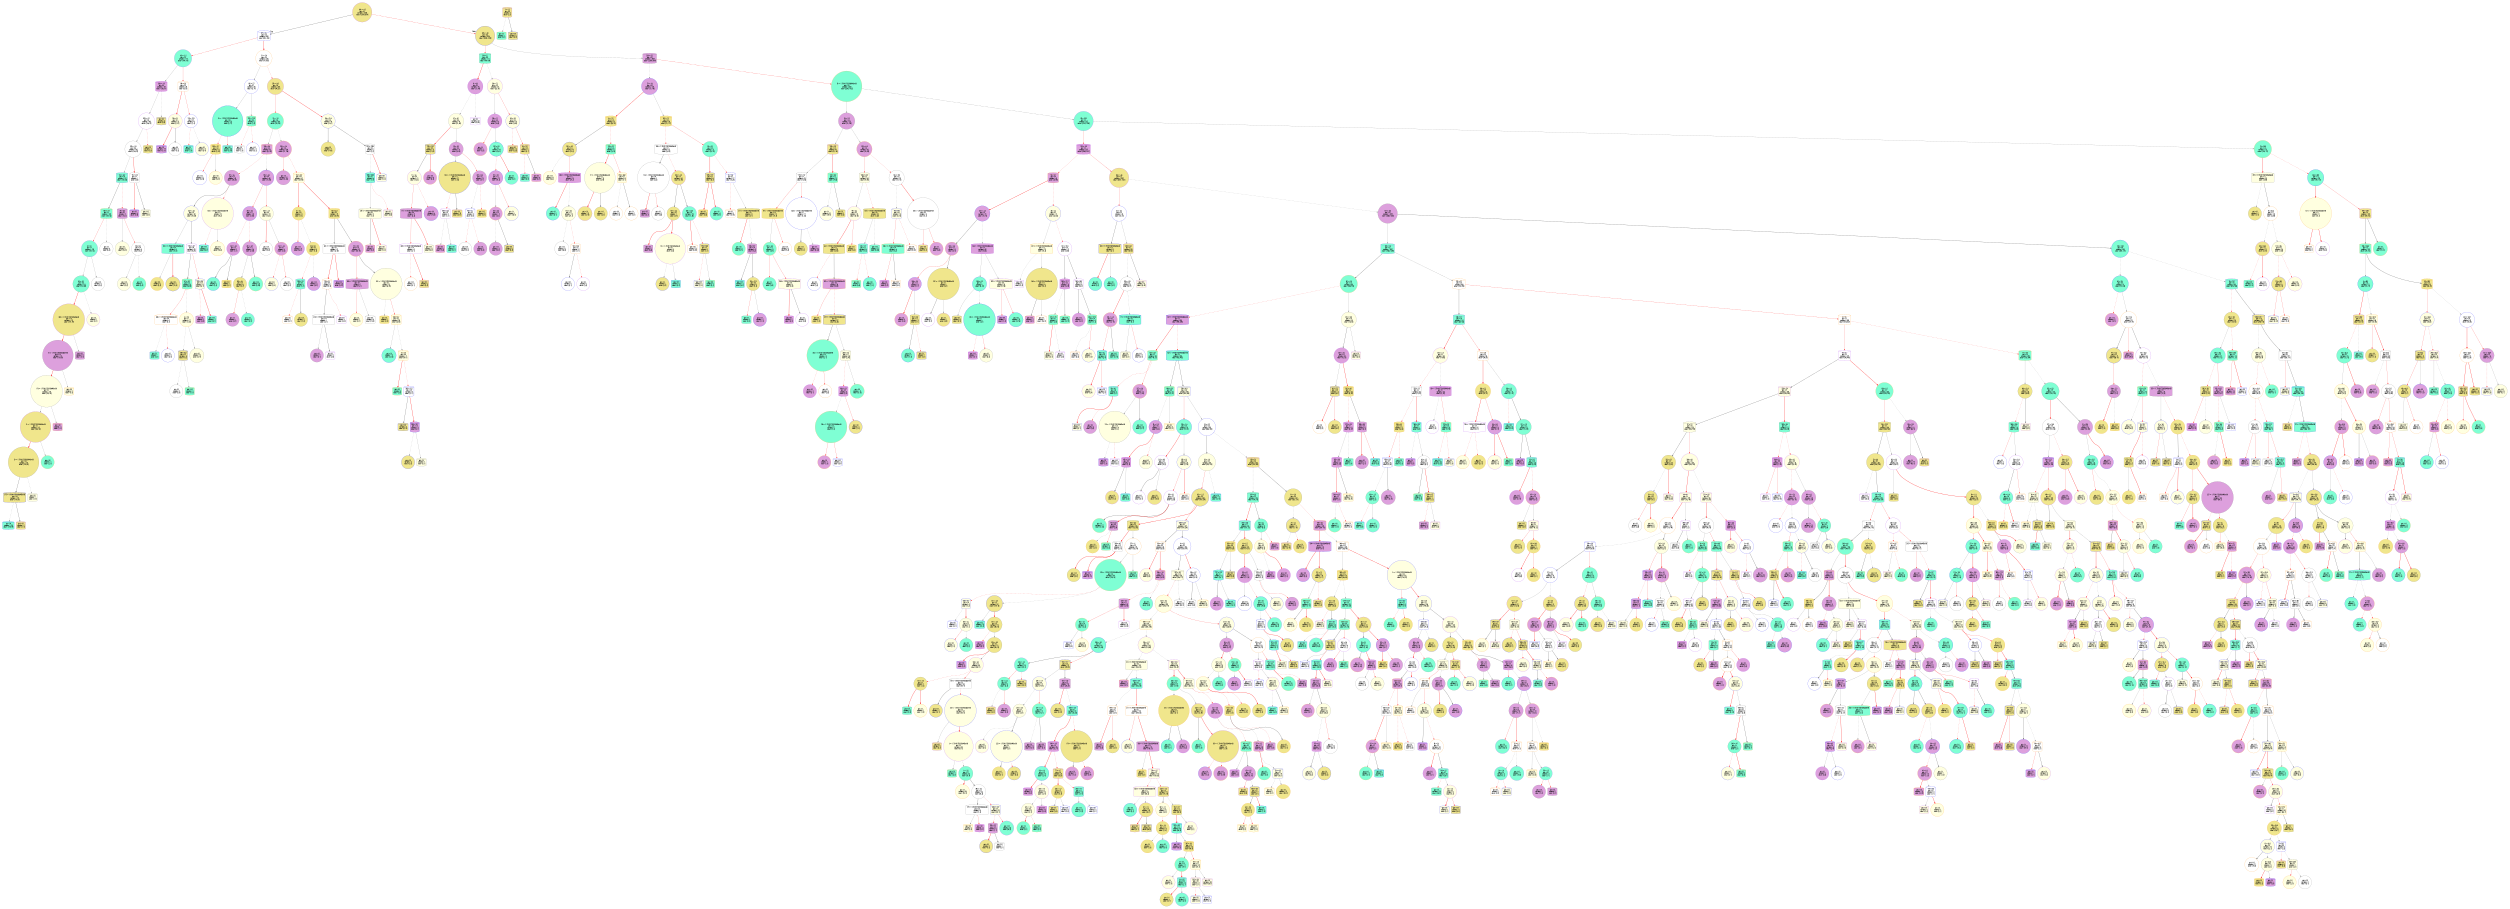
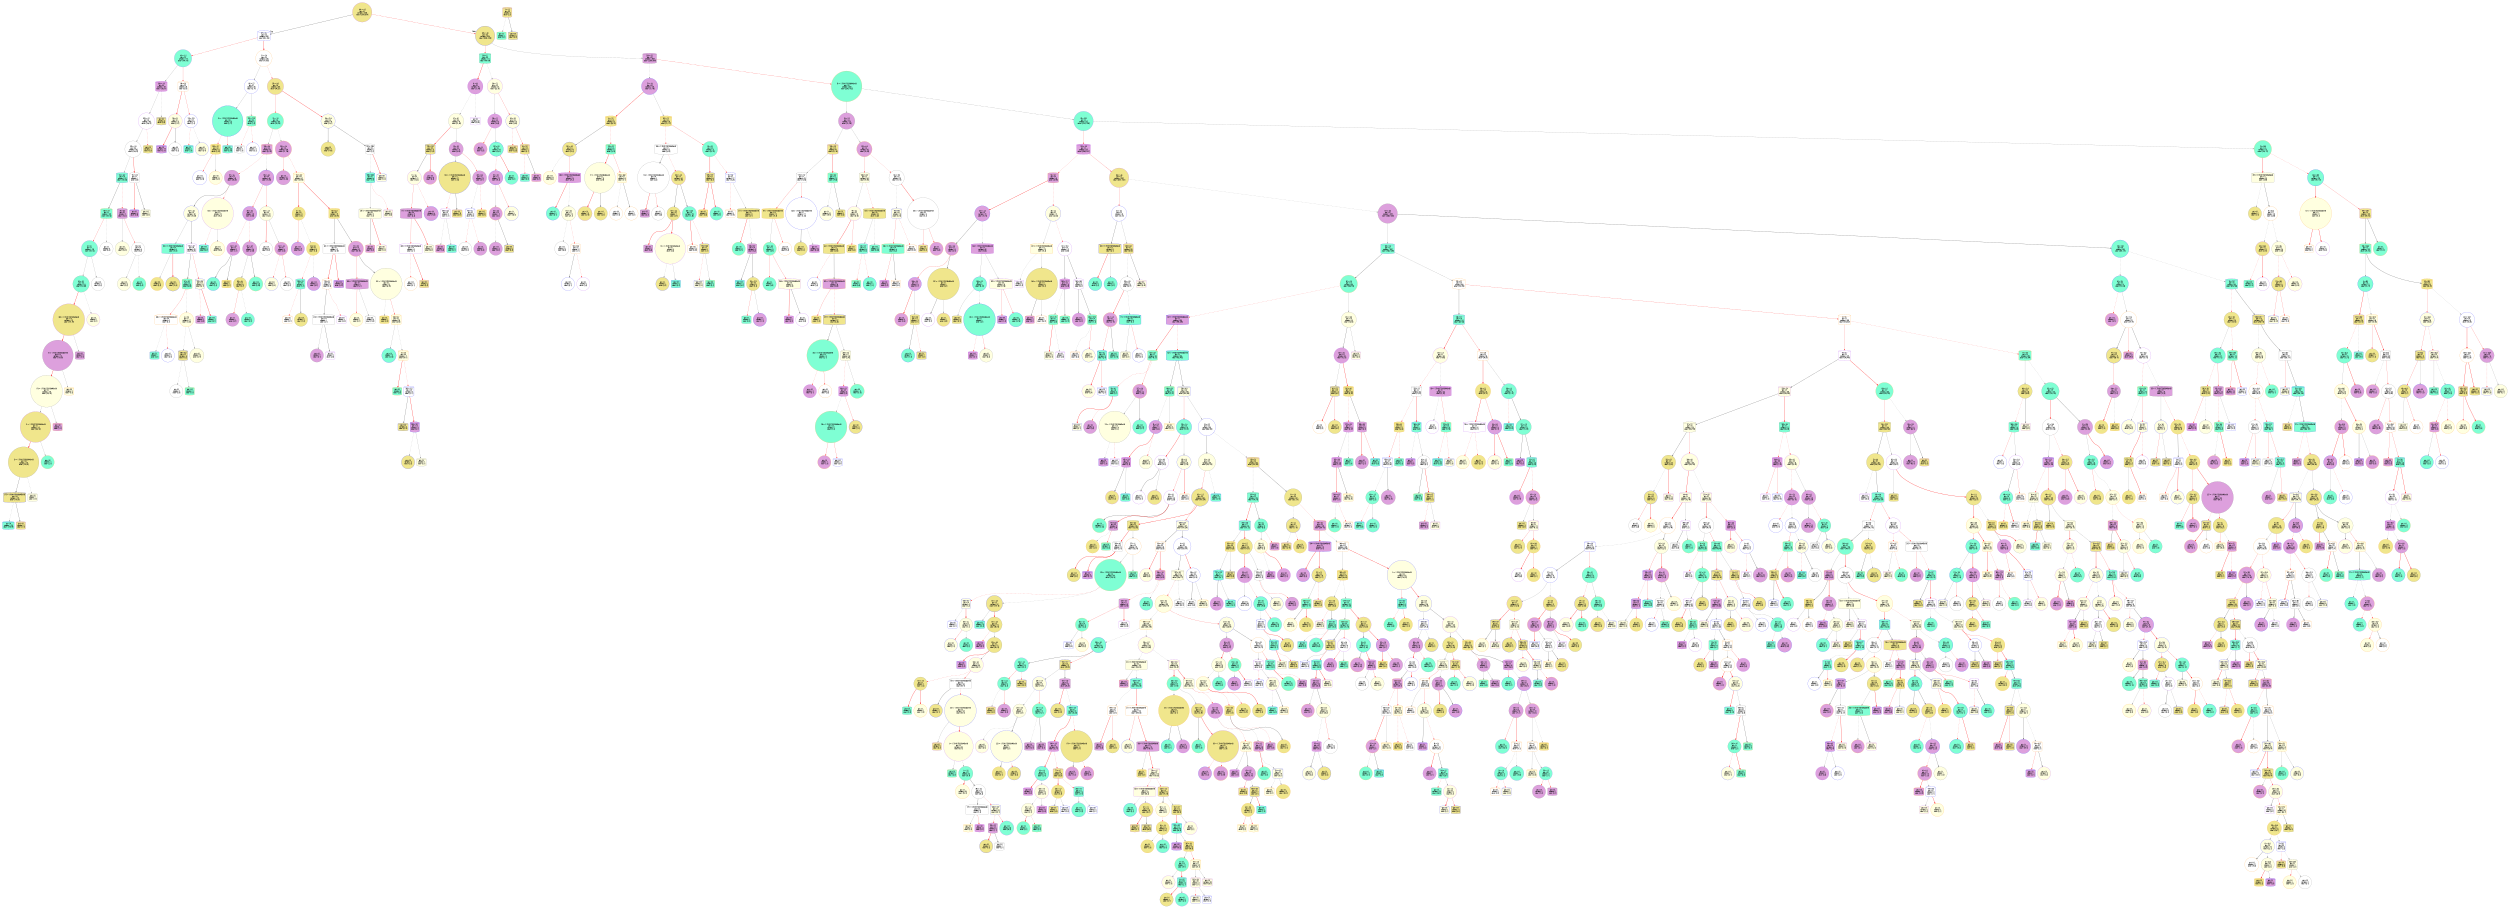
(1246, 746) -> (1246, 746)
